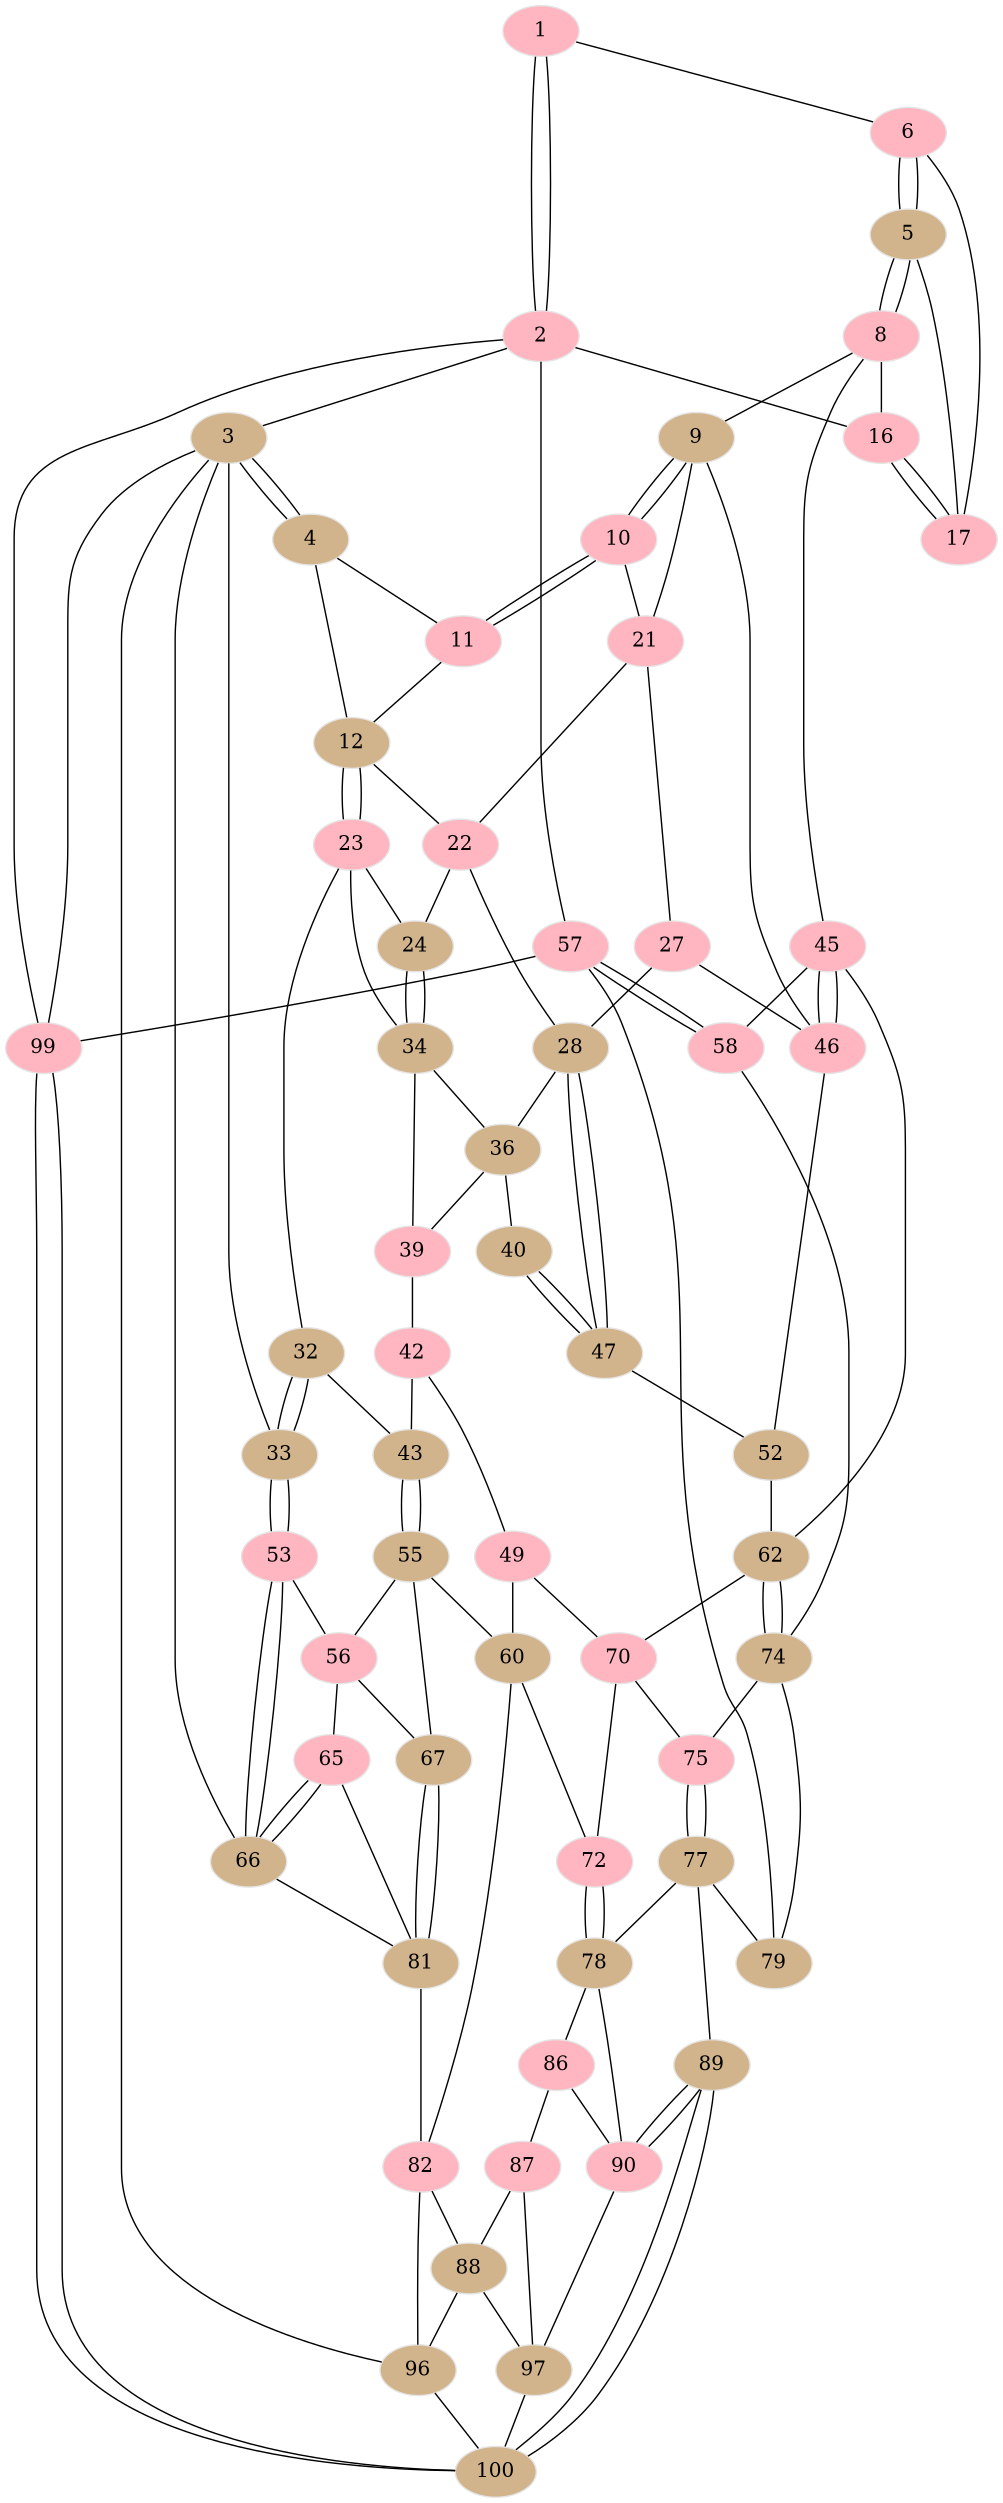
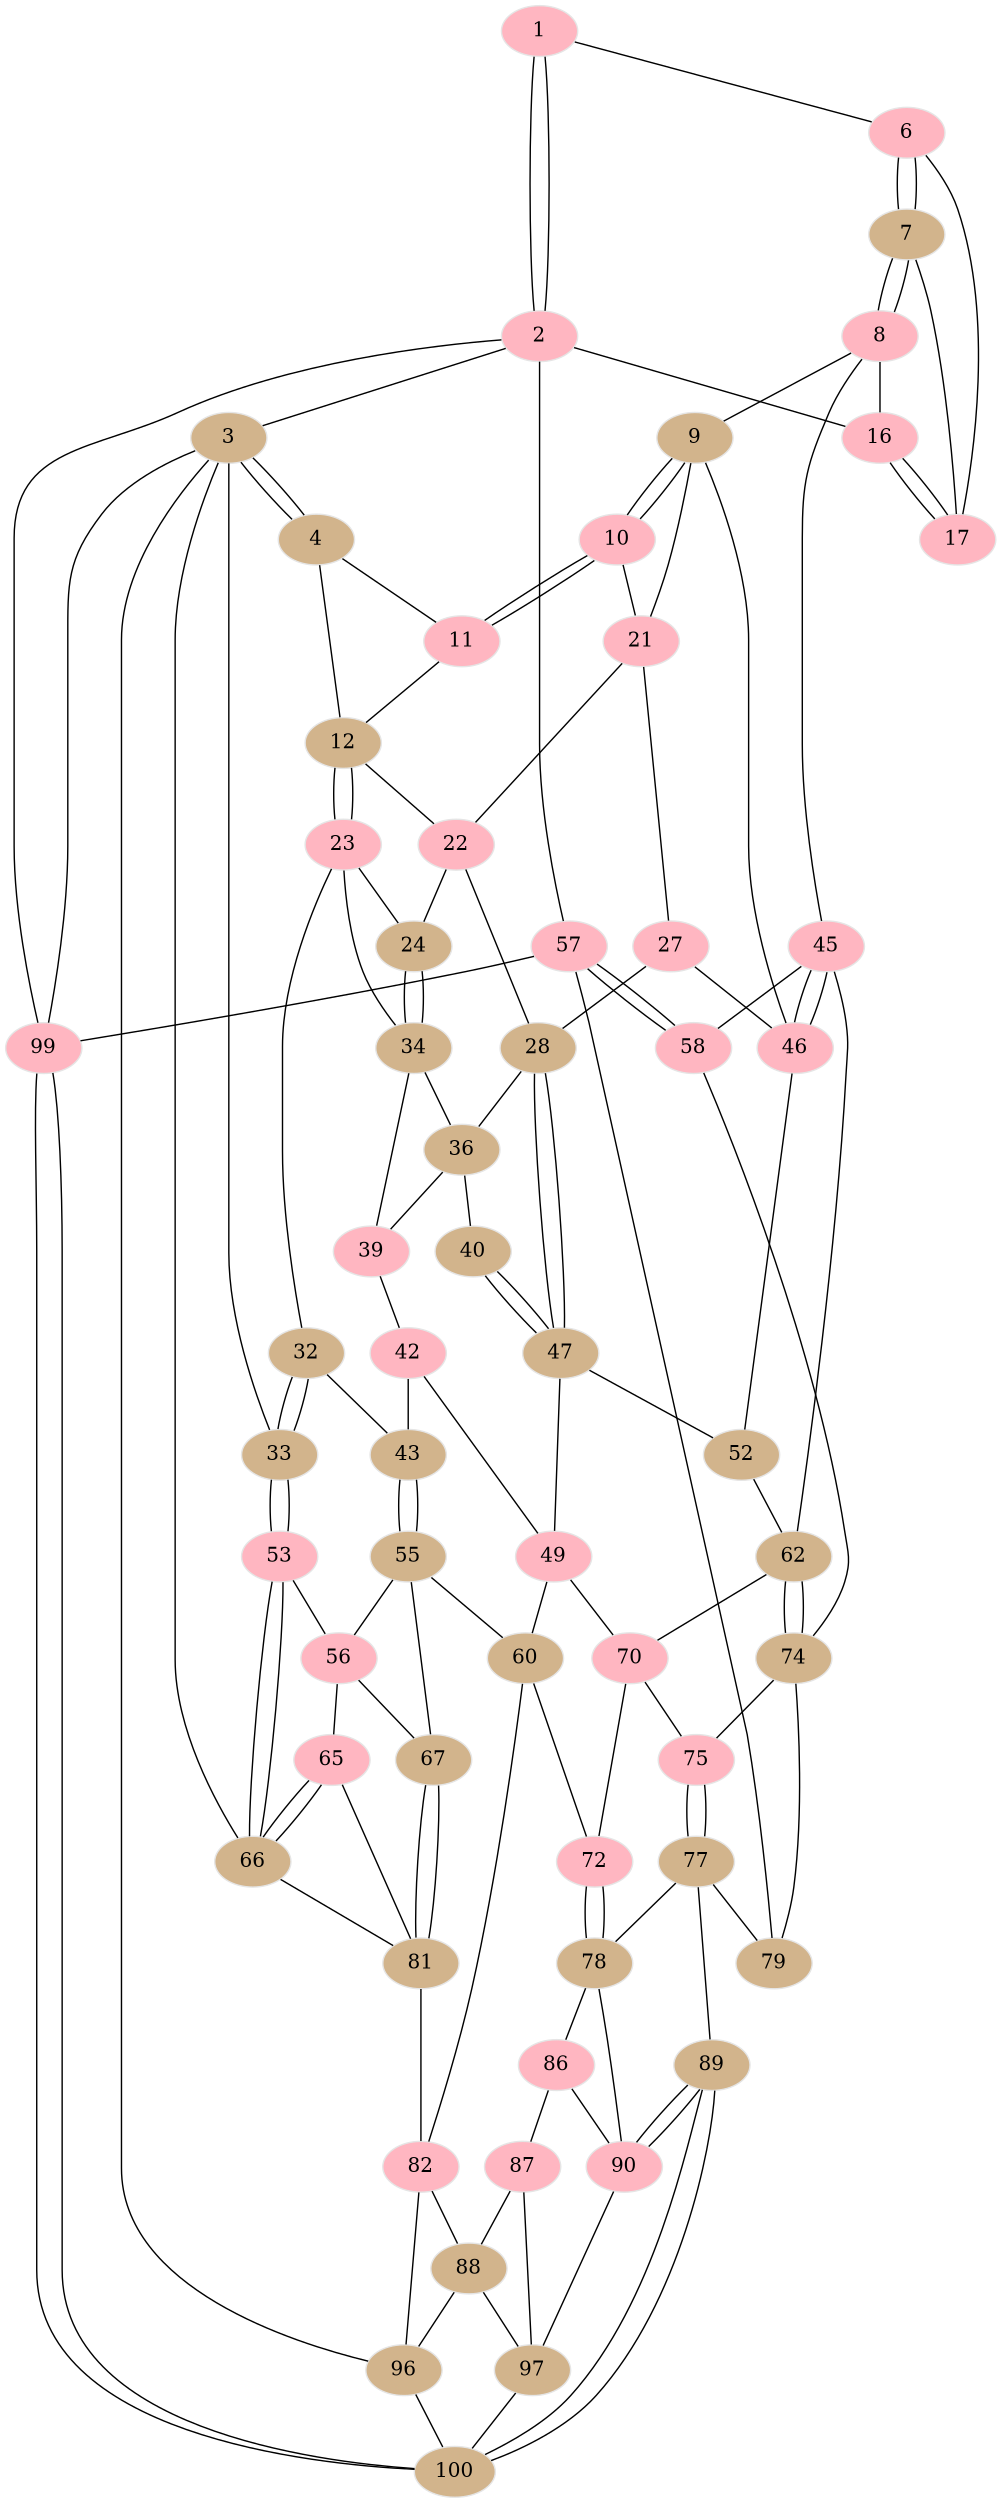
(908, 234) -> (907, 234)
none -> (557, 1455)
